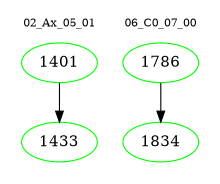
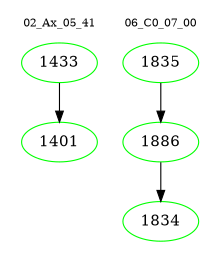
(59, 24) -> (59, 24)
(161, 63) -> (161, 142)
none -> (161, 63)
(59, 97) -> (59, 97)
